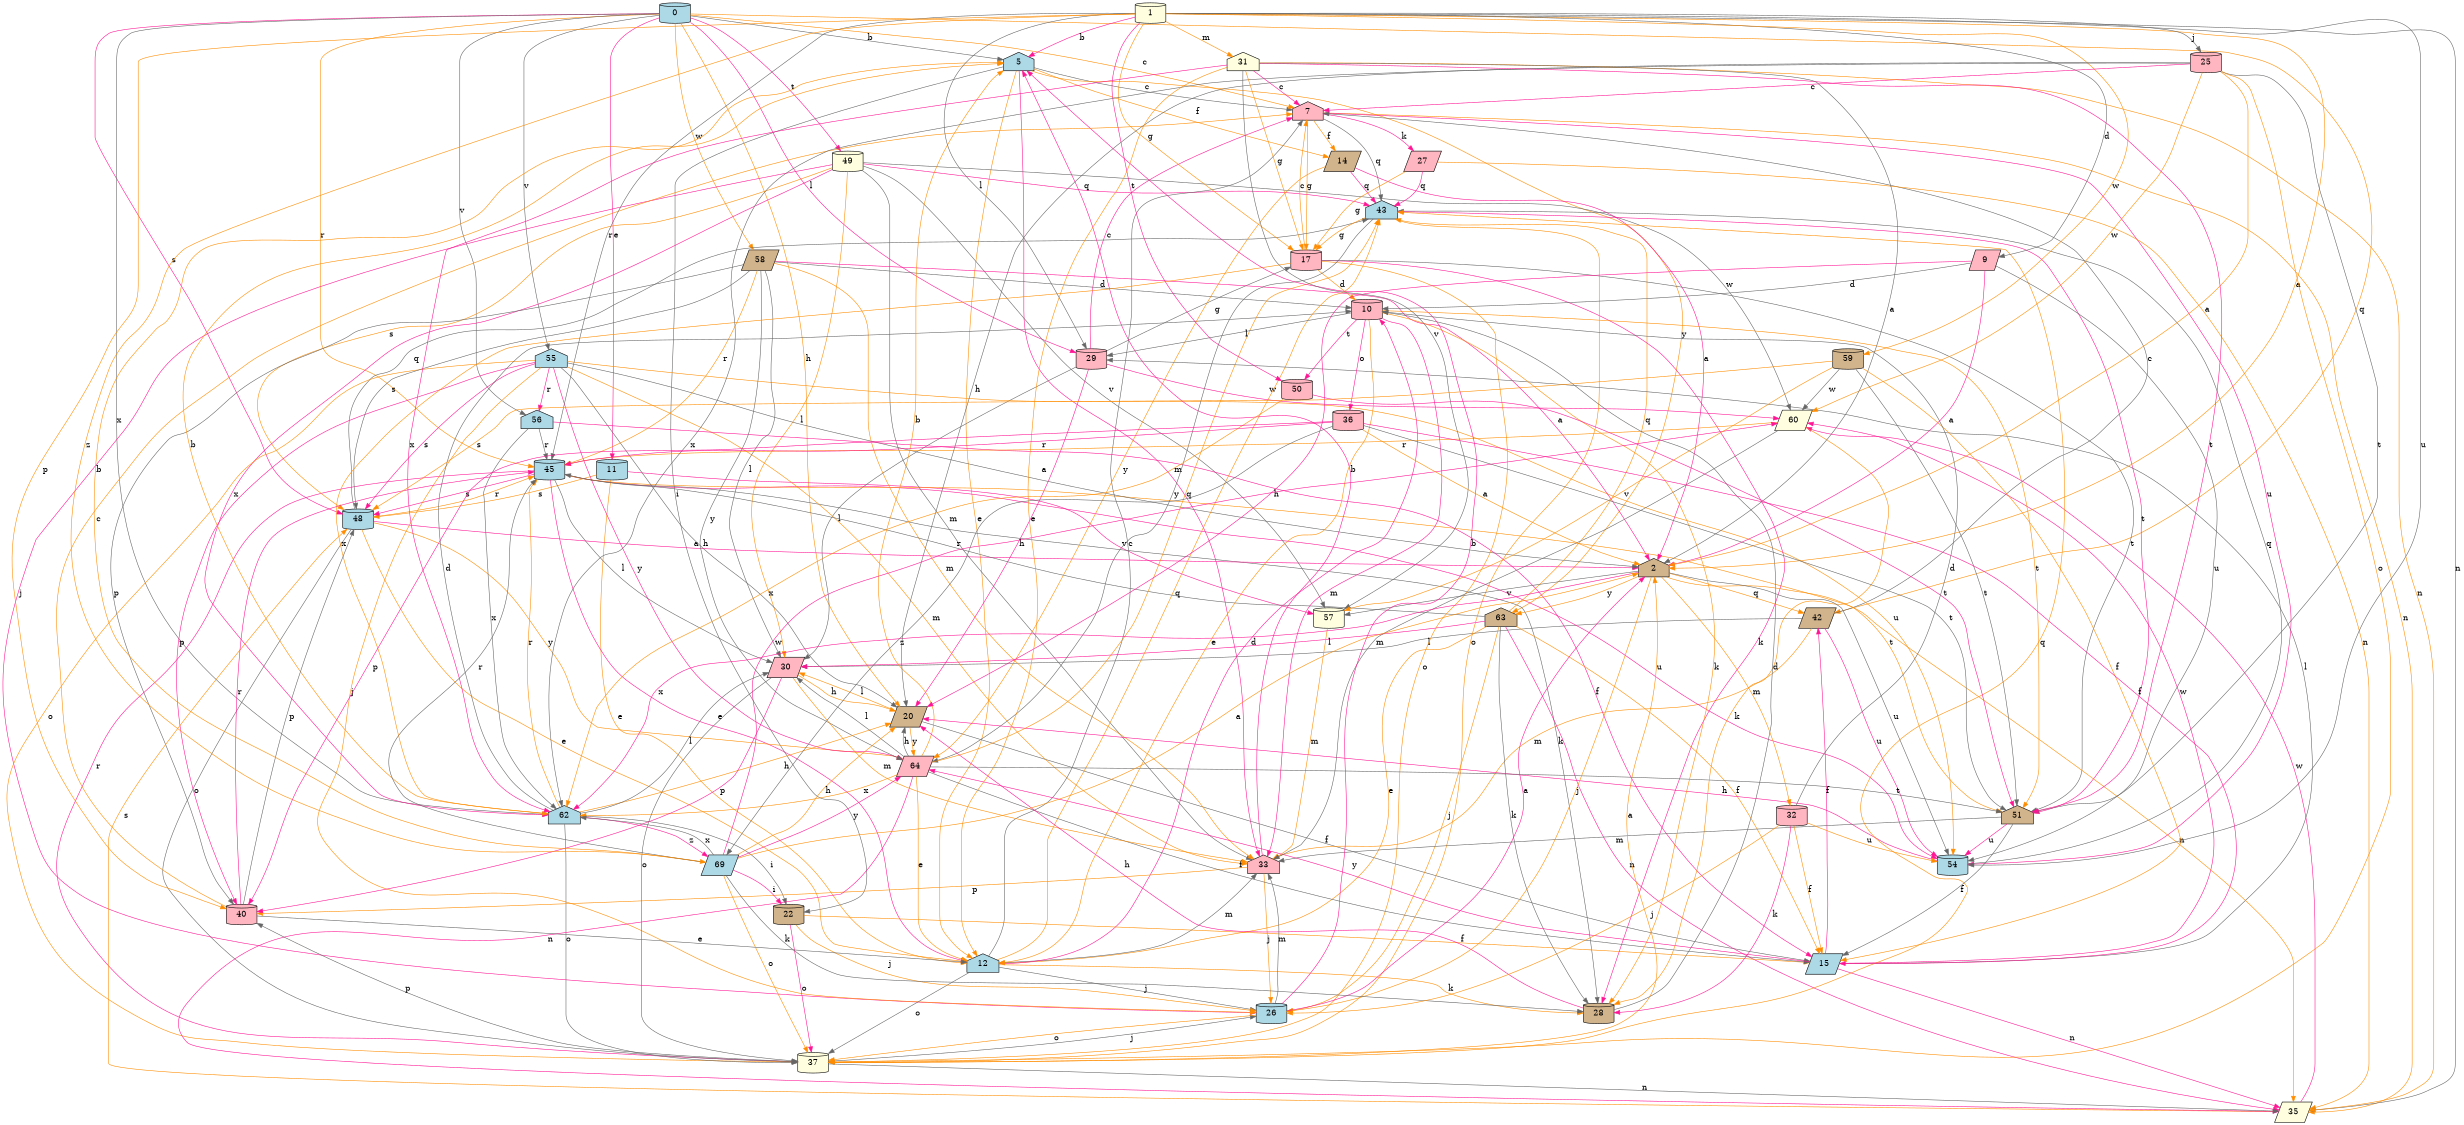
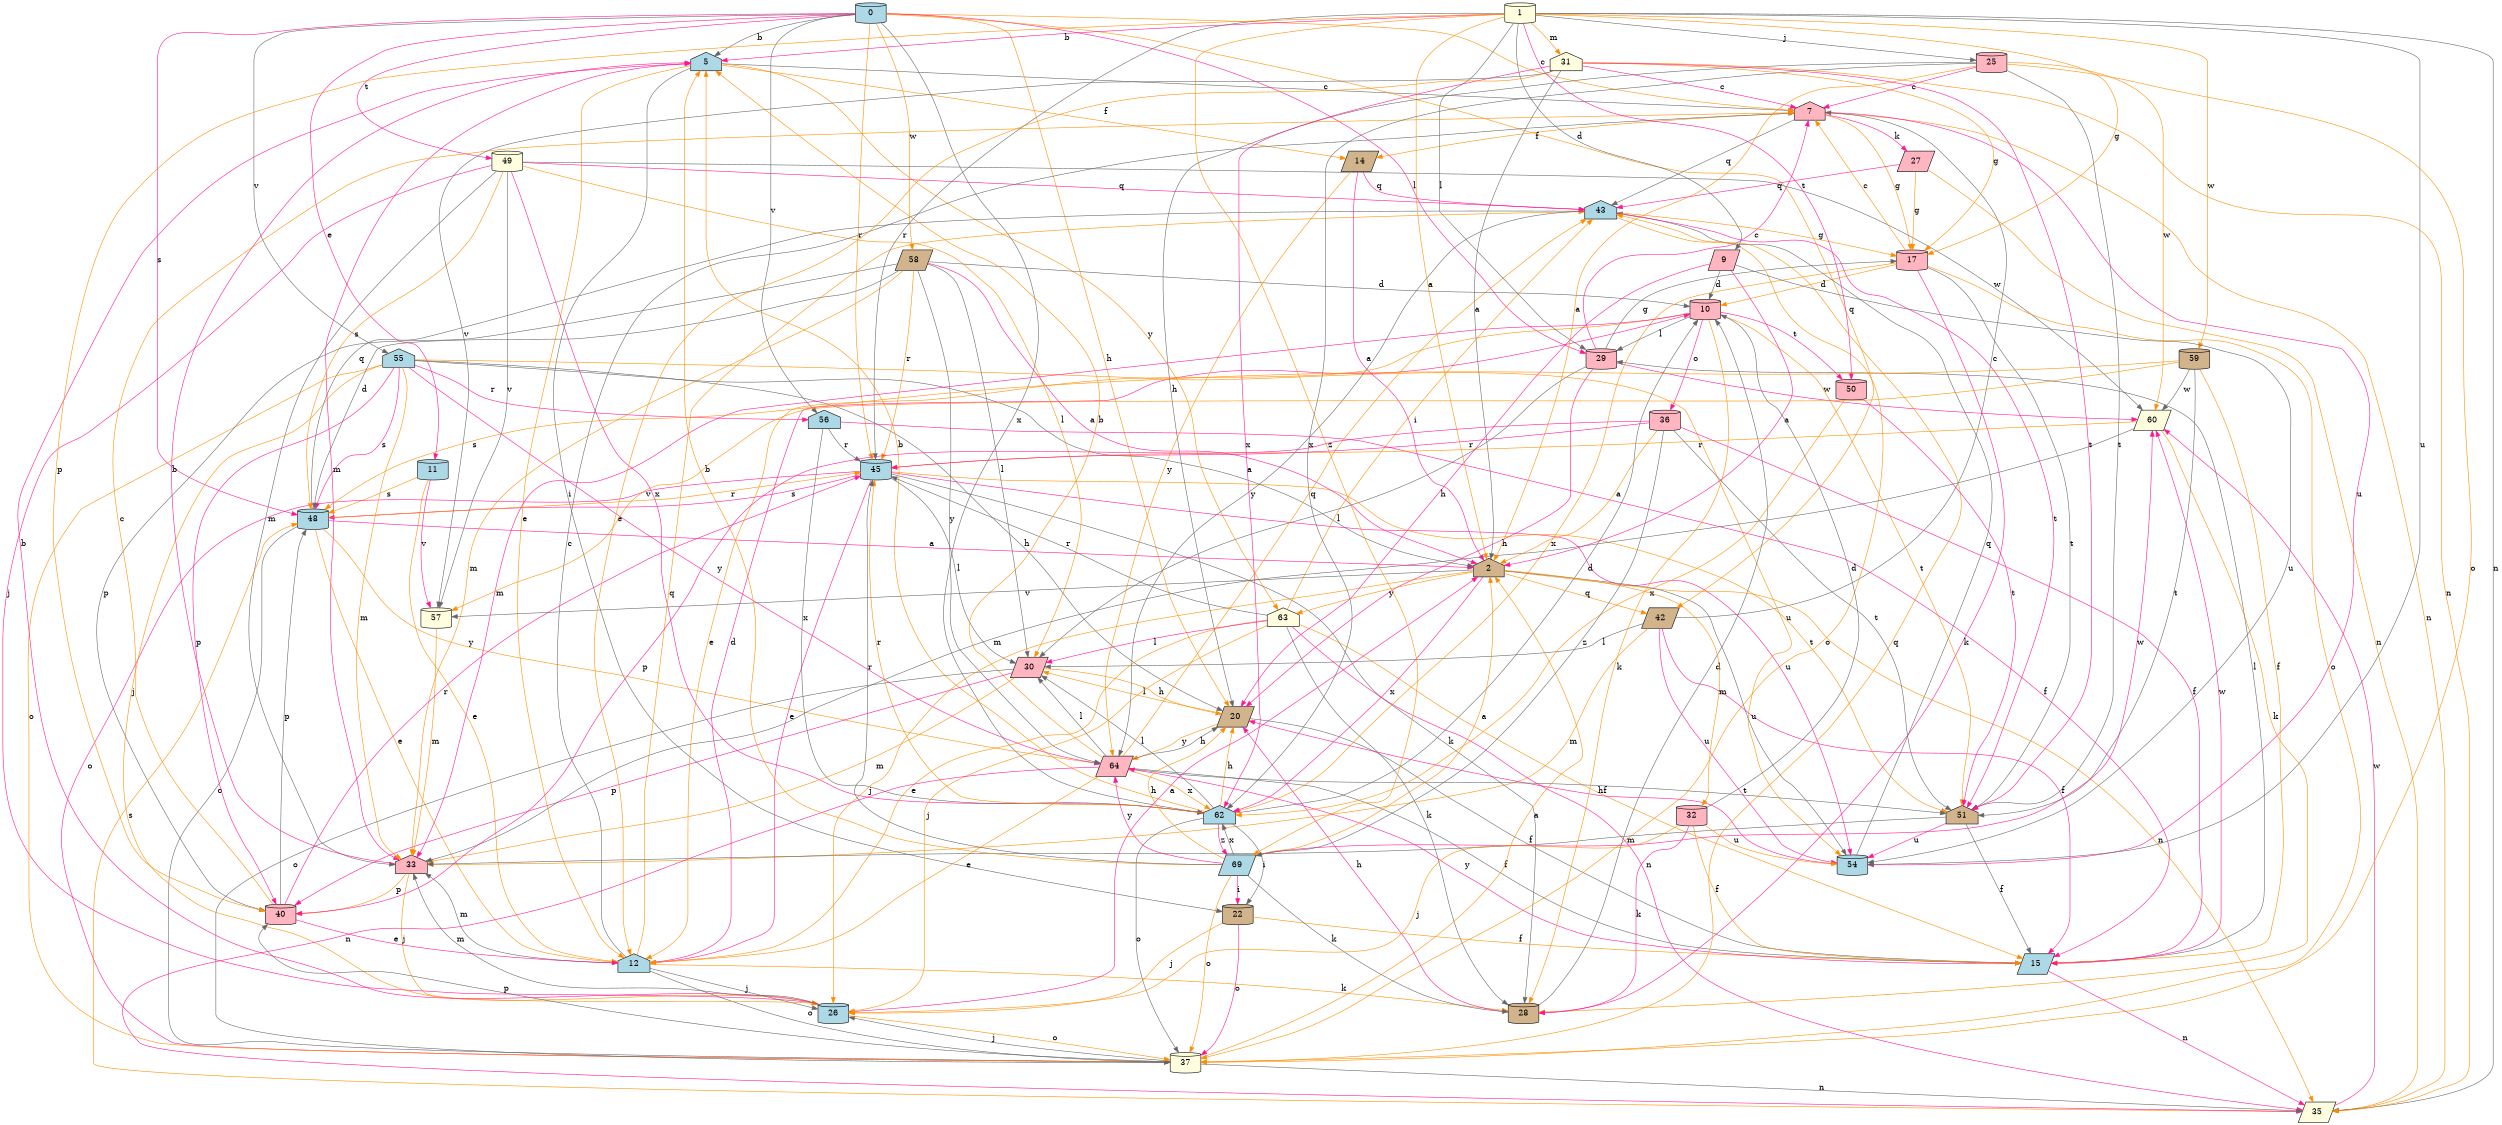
(394, 390) -> (365, 390)
(1648, 420) -> (1415, 420)
(1501, 618) -> (1283, 618)
(98, 766) -> (90, 766)
(1826, 794) -> (1924, 753)
(609, 937) -> (453, 952)
